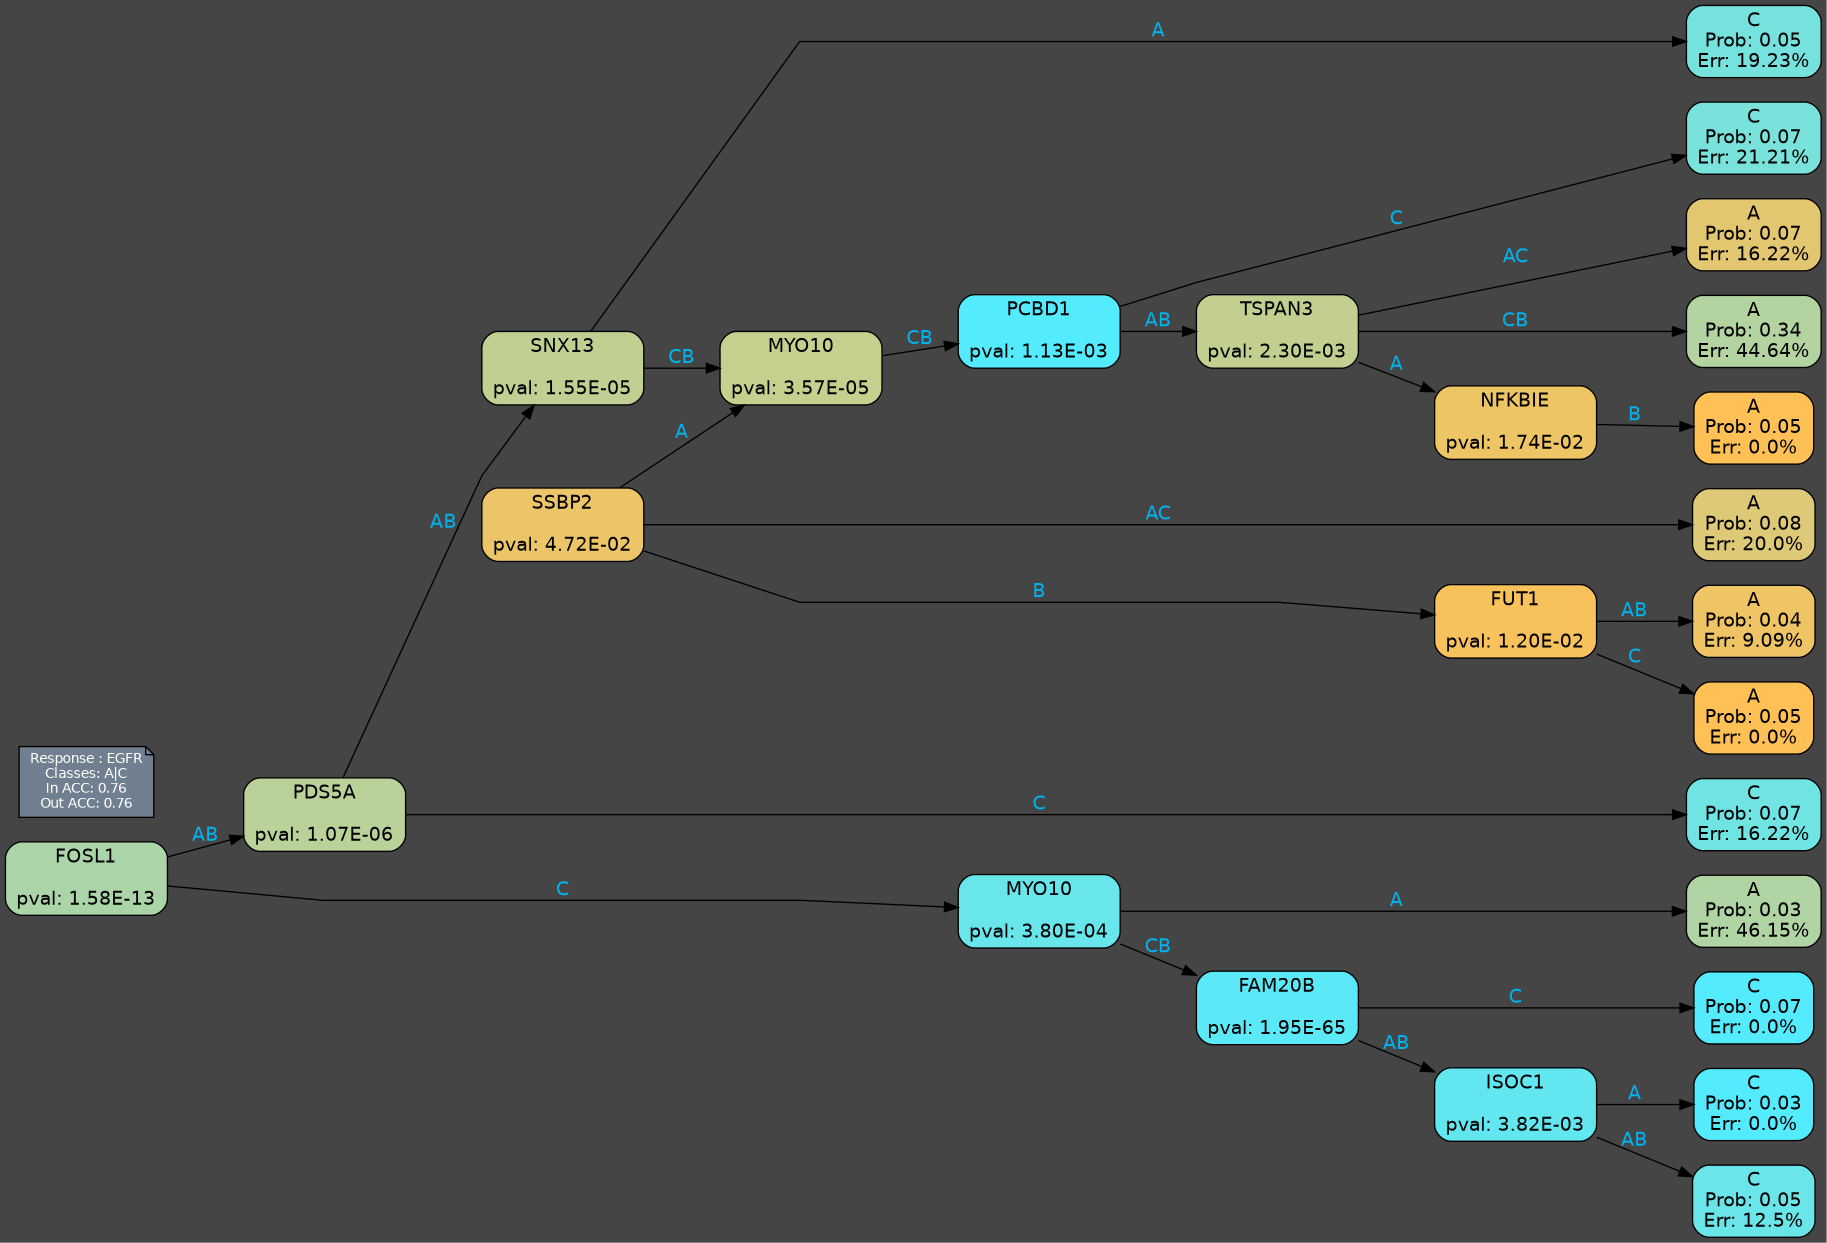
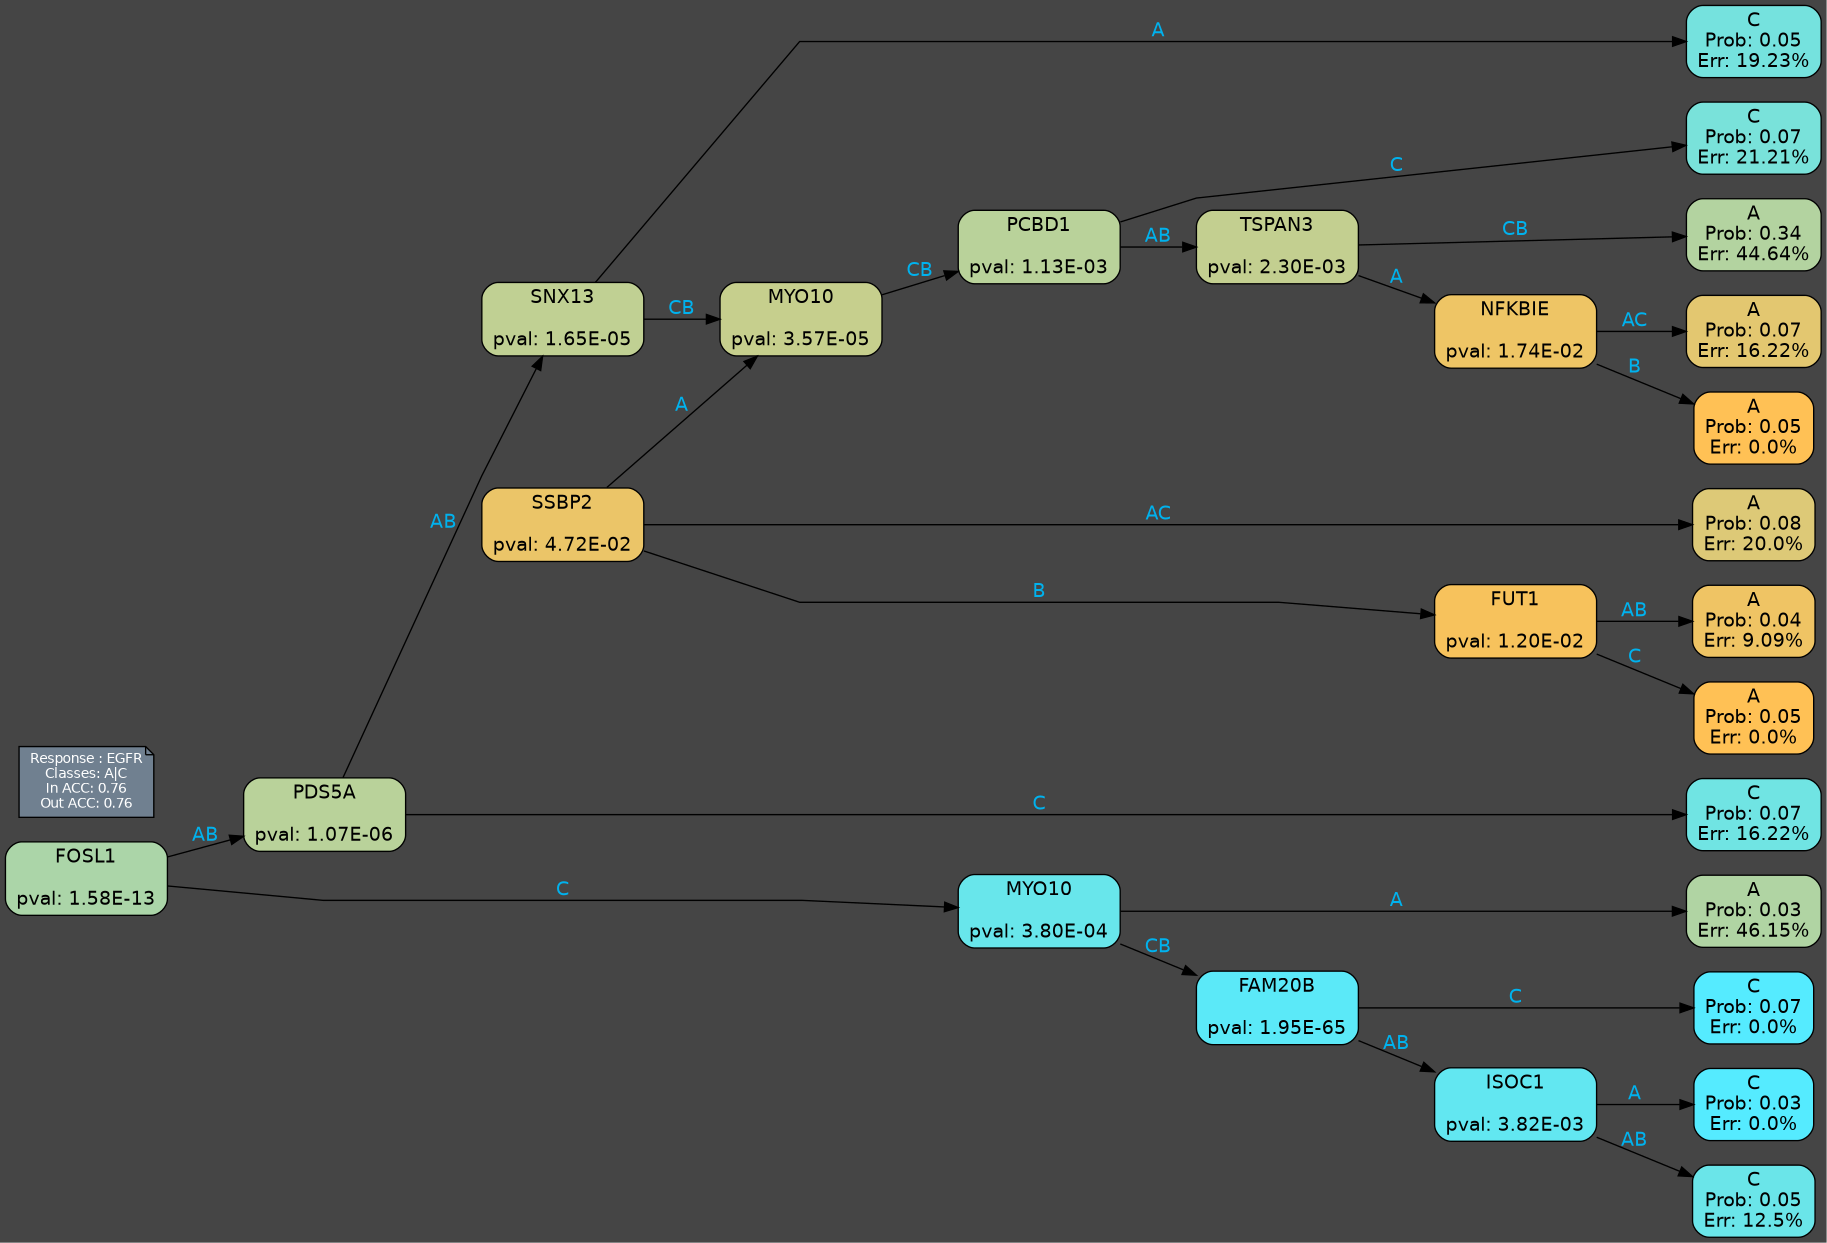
(1516, 283) -> (1635, 331)
(1039, 331) -> (1039, 247)
(563, 368) -> (563, 319)
